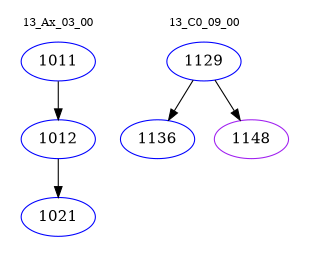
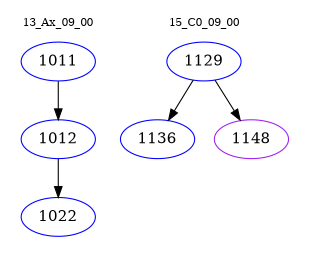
(58, 23) -> (58, 23)
(205, 23) -> (205, 23)
(58, 217) -> (58, 217)
